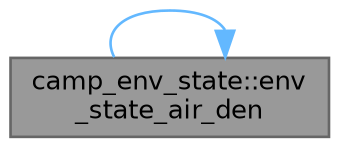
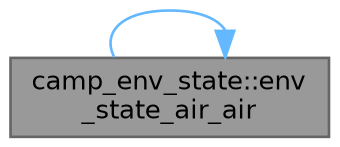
(170, 97) -> (170, 97)
